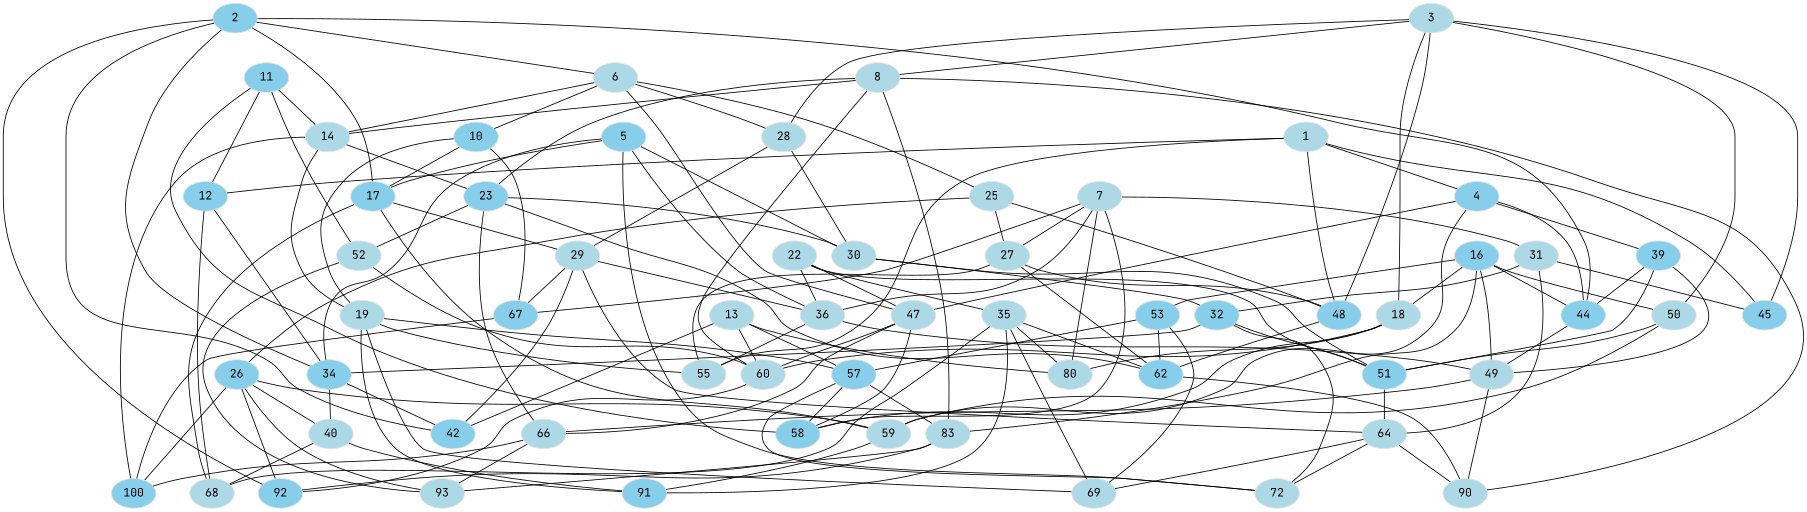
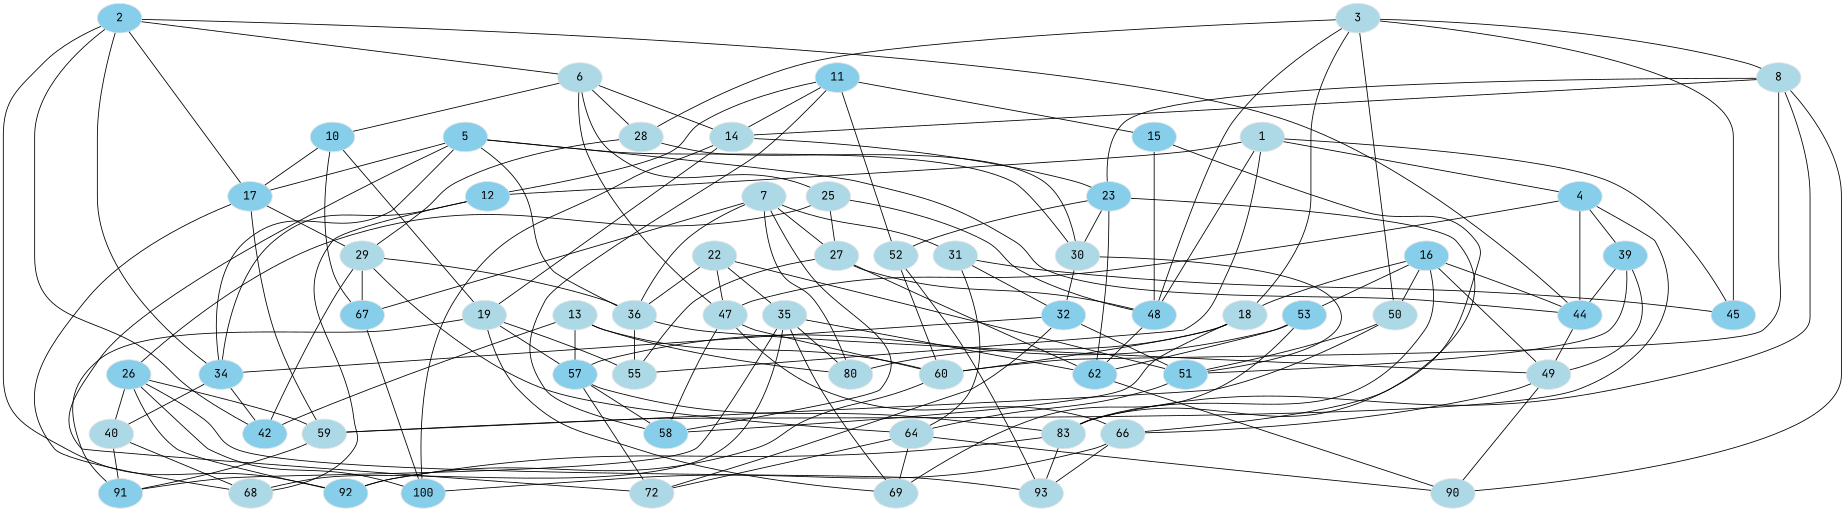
none -> (1154, 137)
none -> (1021, 246)
